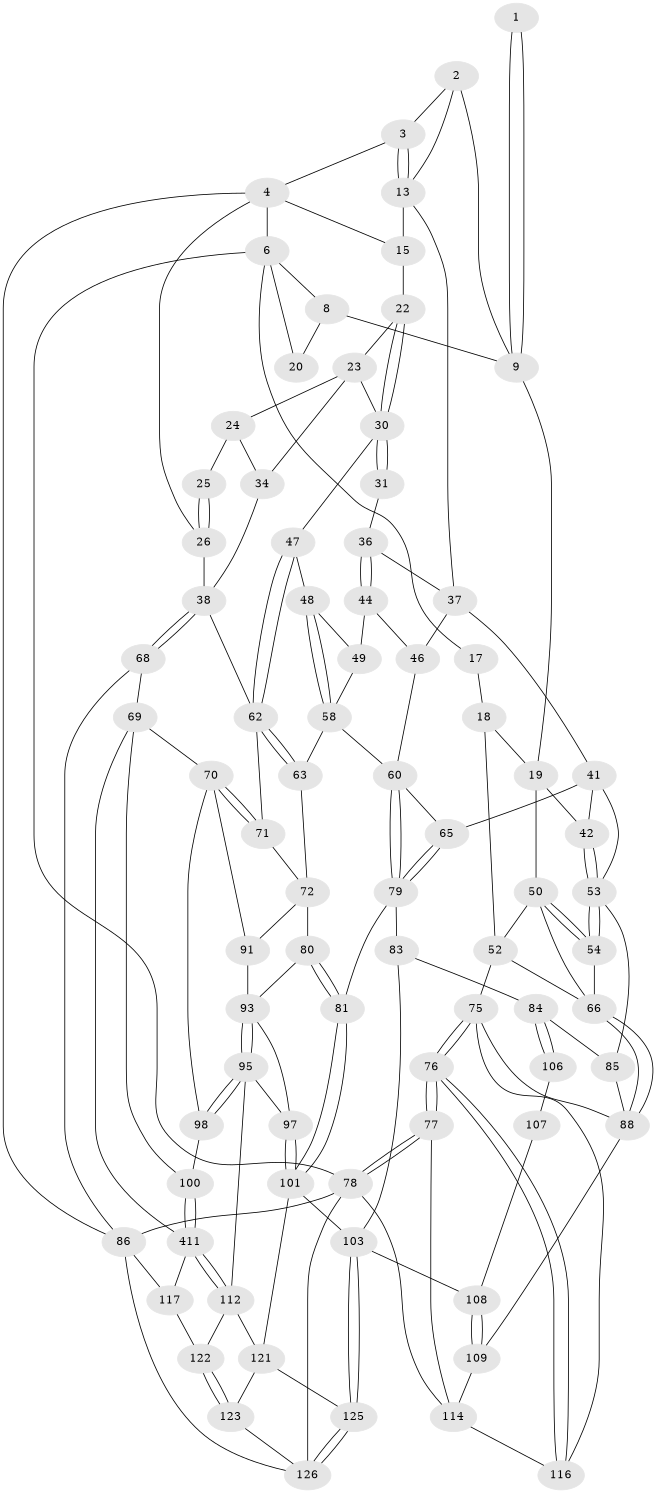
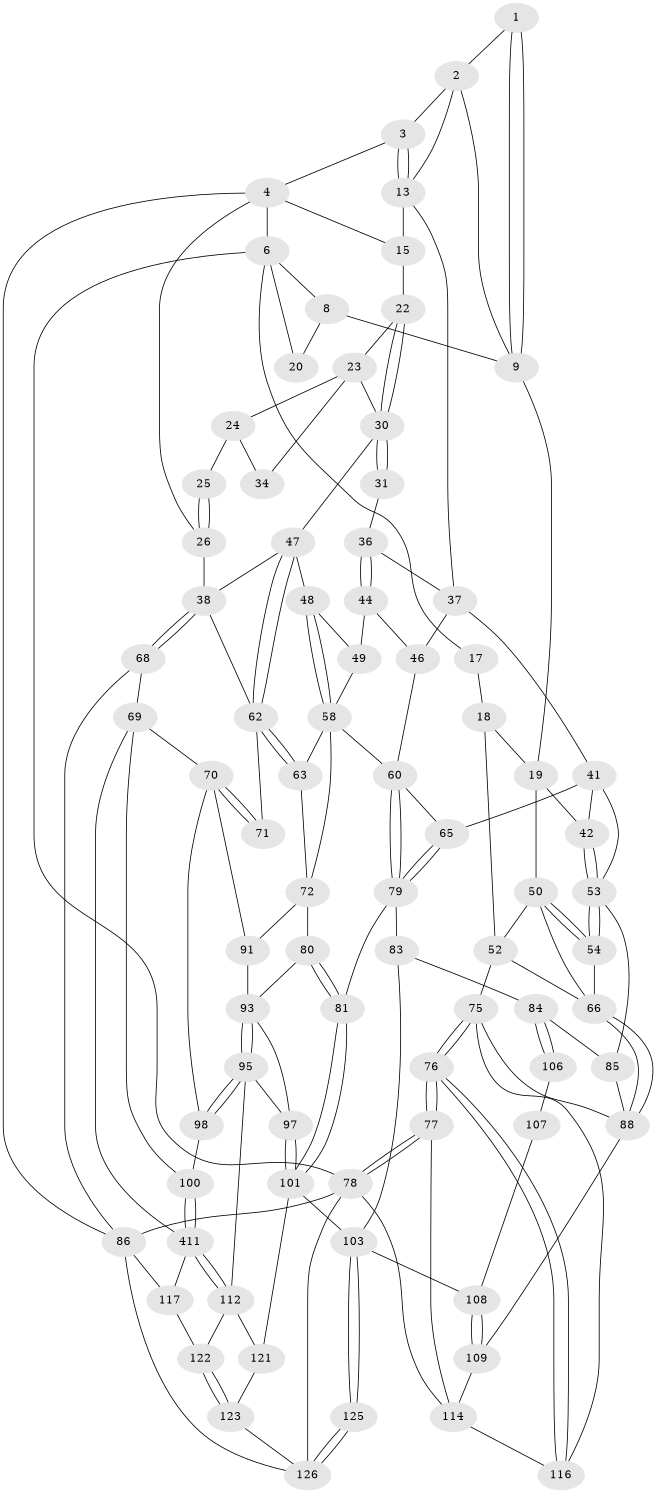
none -> (487, 47)
(239, 545) -> (249, 572)
(285, 863) -> (327, 806)
(302, 1384) -> none
